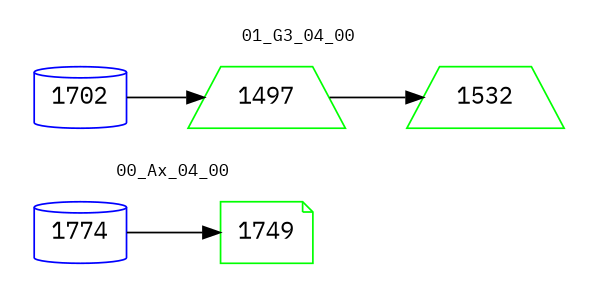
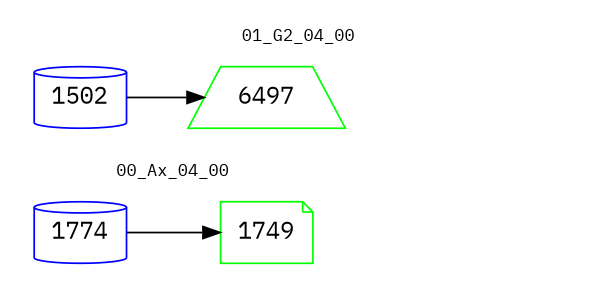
(299, 37) -> (299, 37)
(80, 97) -> (80, 97)
(267, 97) -> (267, 97)
(485, 97) -> none
